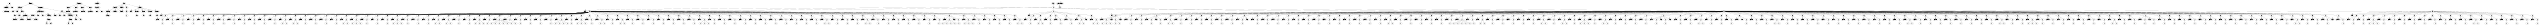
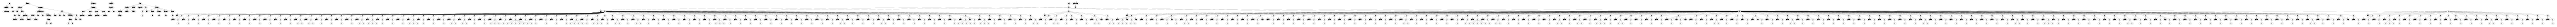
none -> (93, 4)
none -> (140, 8)
